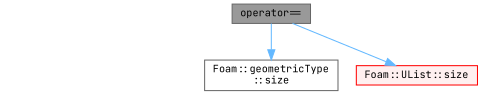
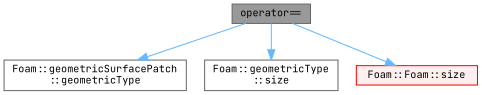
none -> (95, 75)
(417, 75) -> (417, 75)
